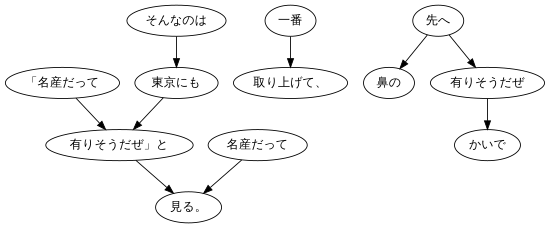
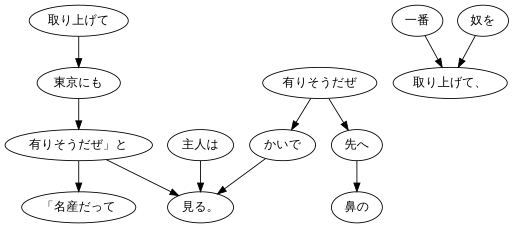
(176, 21) -> (79, 21)
none -> (483, 21)
(460, 48) -> (336, 111)
(88, 111) -> (79, 172)
(258, 145) -> (201, 145)
none -> (245, 174)
